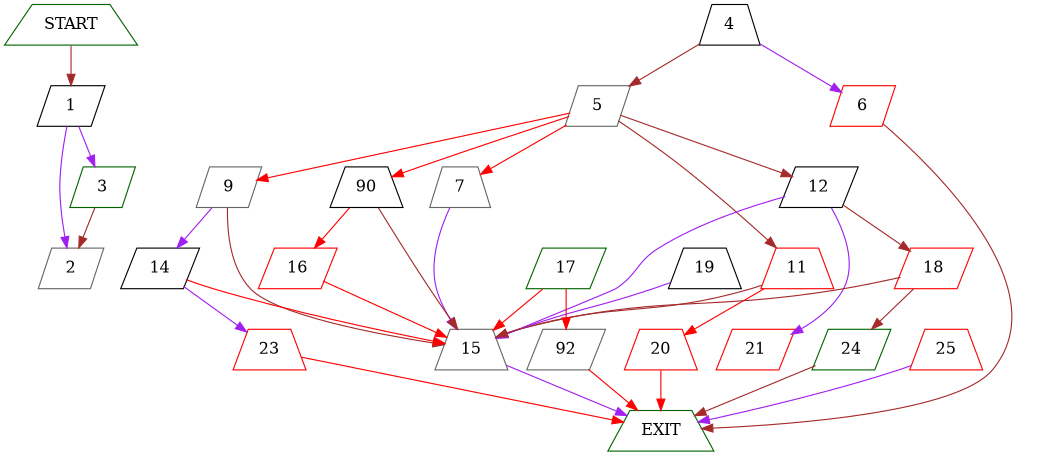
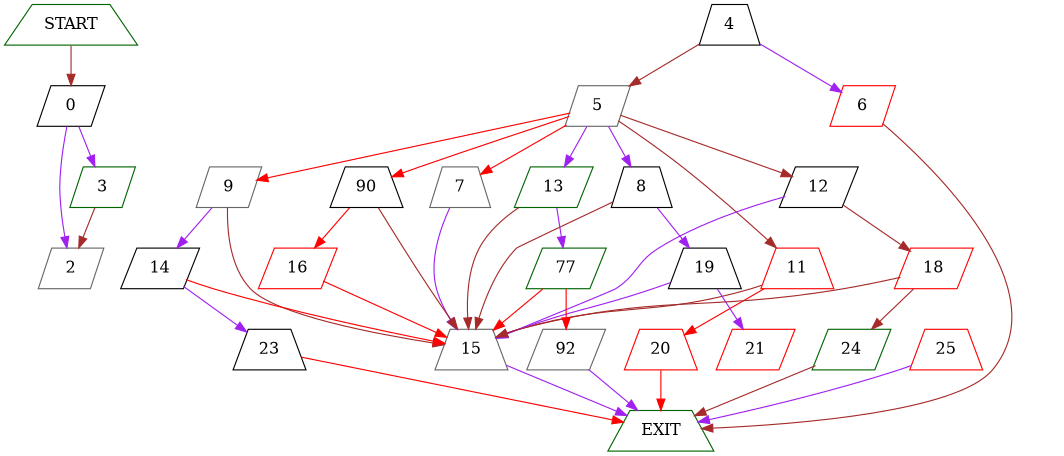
(71, 106) -> (71, 106)
none -> (554, 187)
none -> (642, 187)
(566, 268) -> (566, 268)
(848, 276) -> (727, 304)
(270, 350) -> (270, 350)
(609, 386) -> (609, 386)
